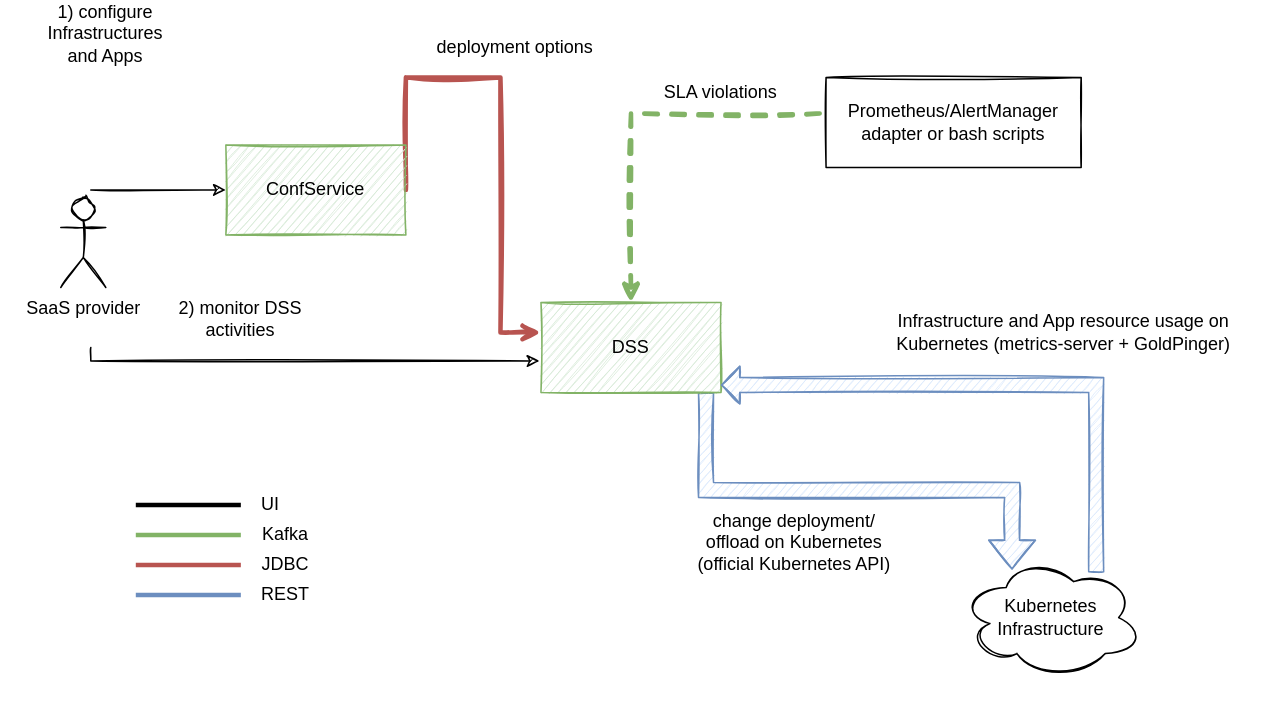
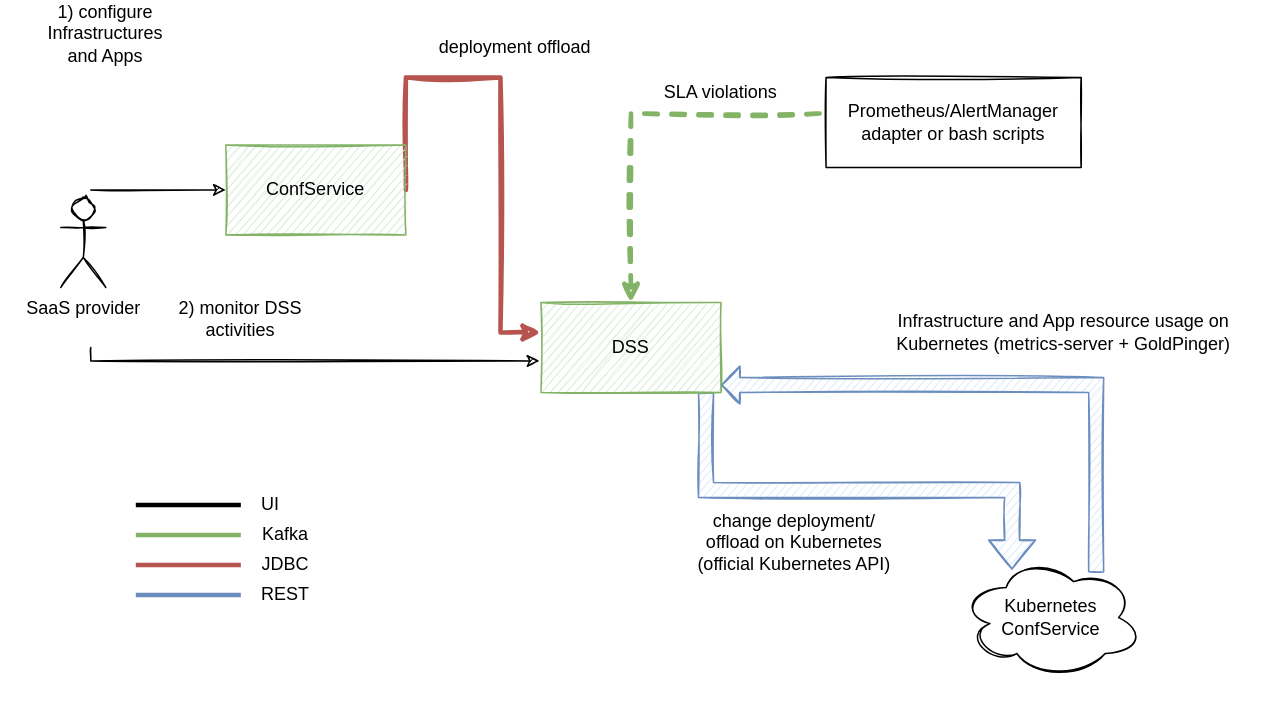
(515, 47) -> (515, 47)
(525, 332) -> (523, 332)
(1051, 617) -> (1051, 617)
